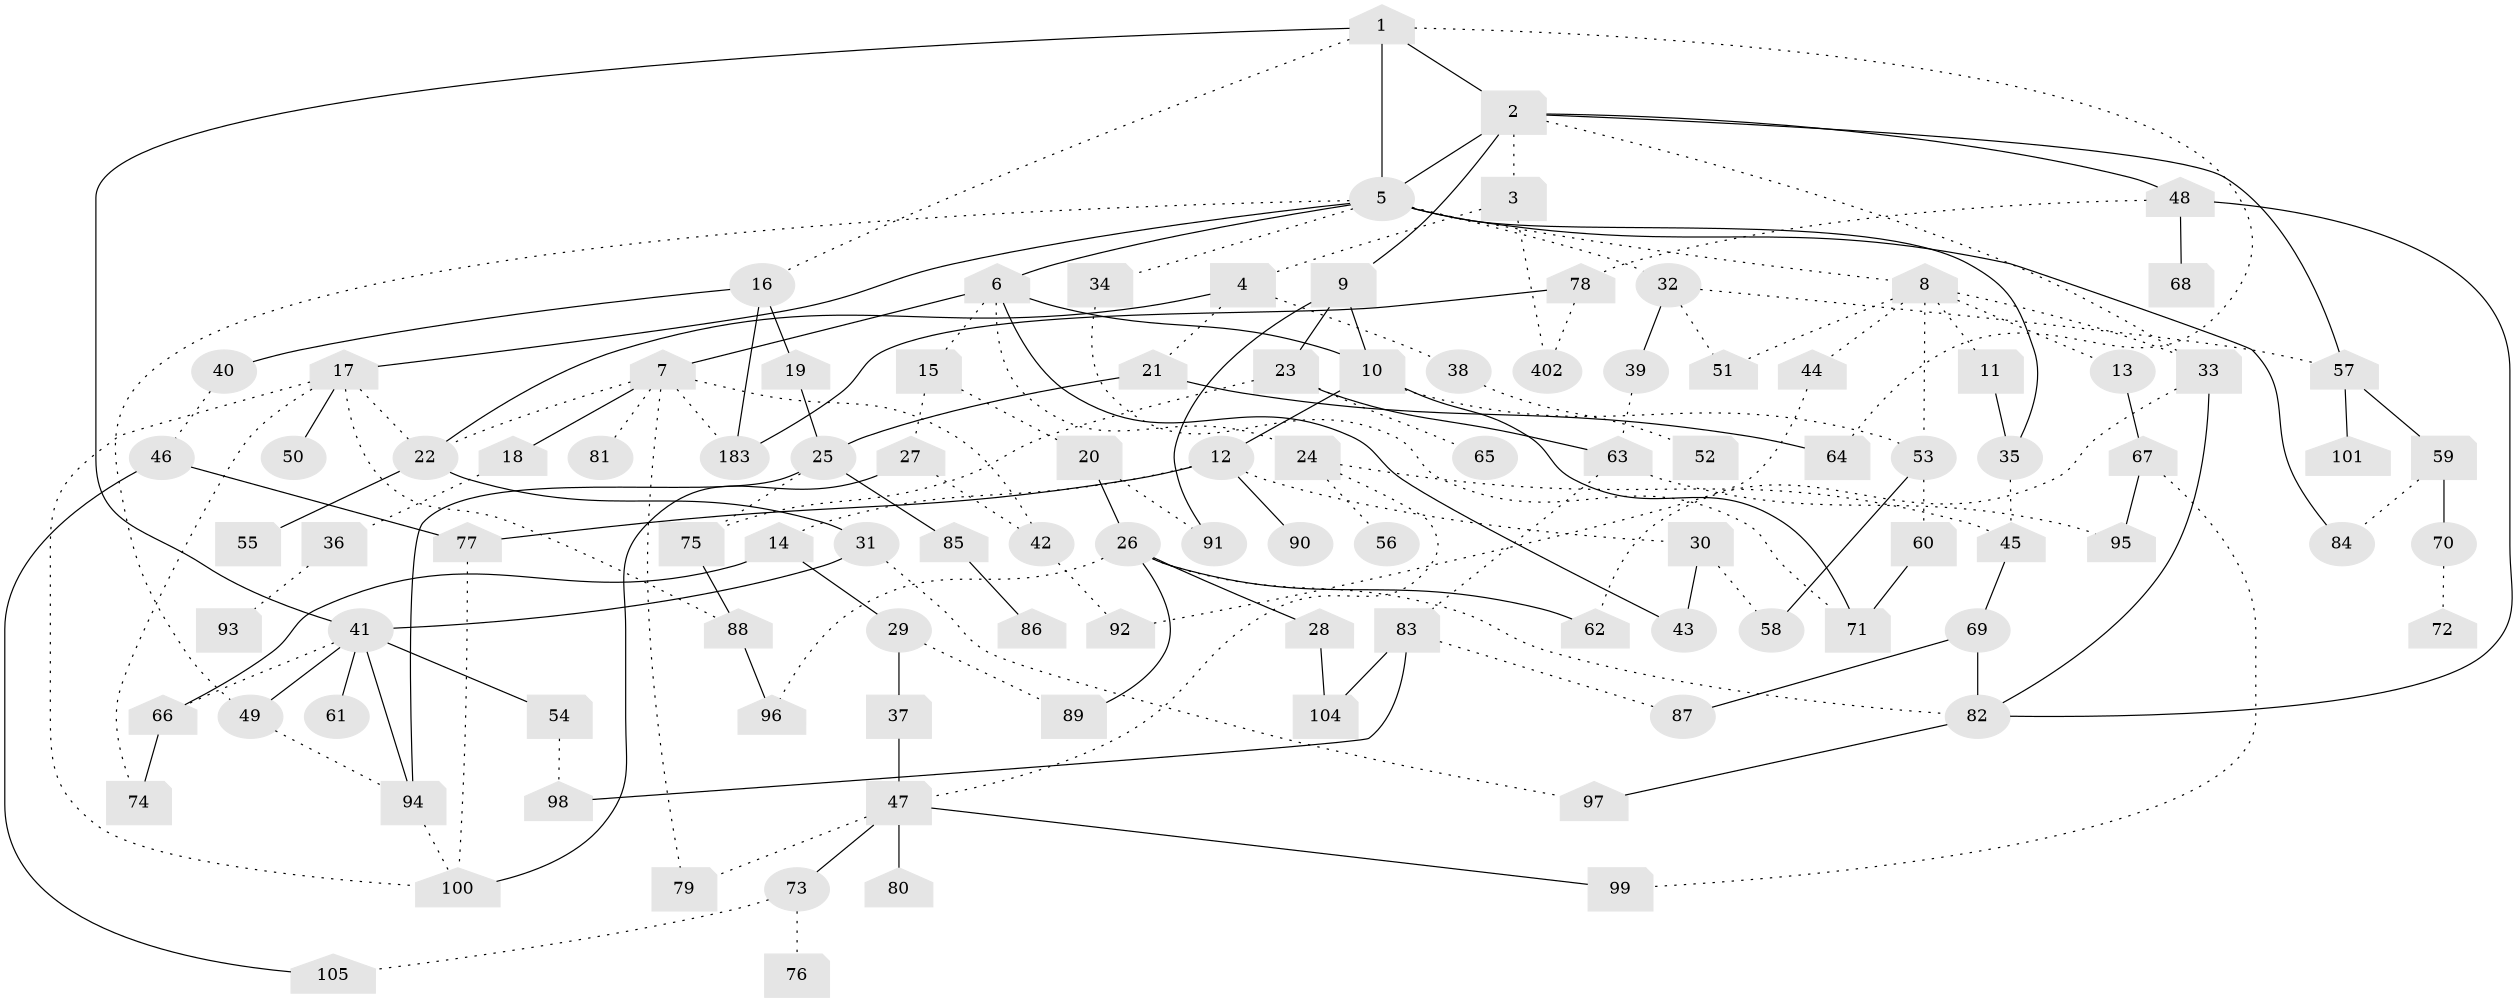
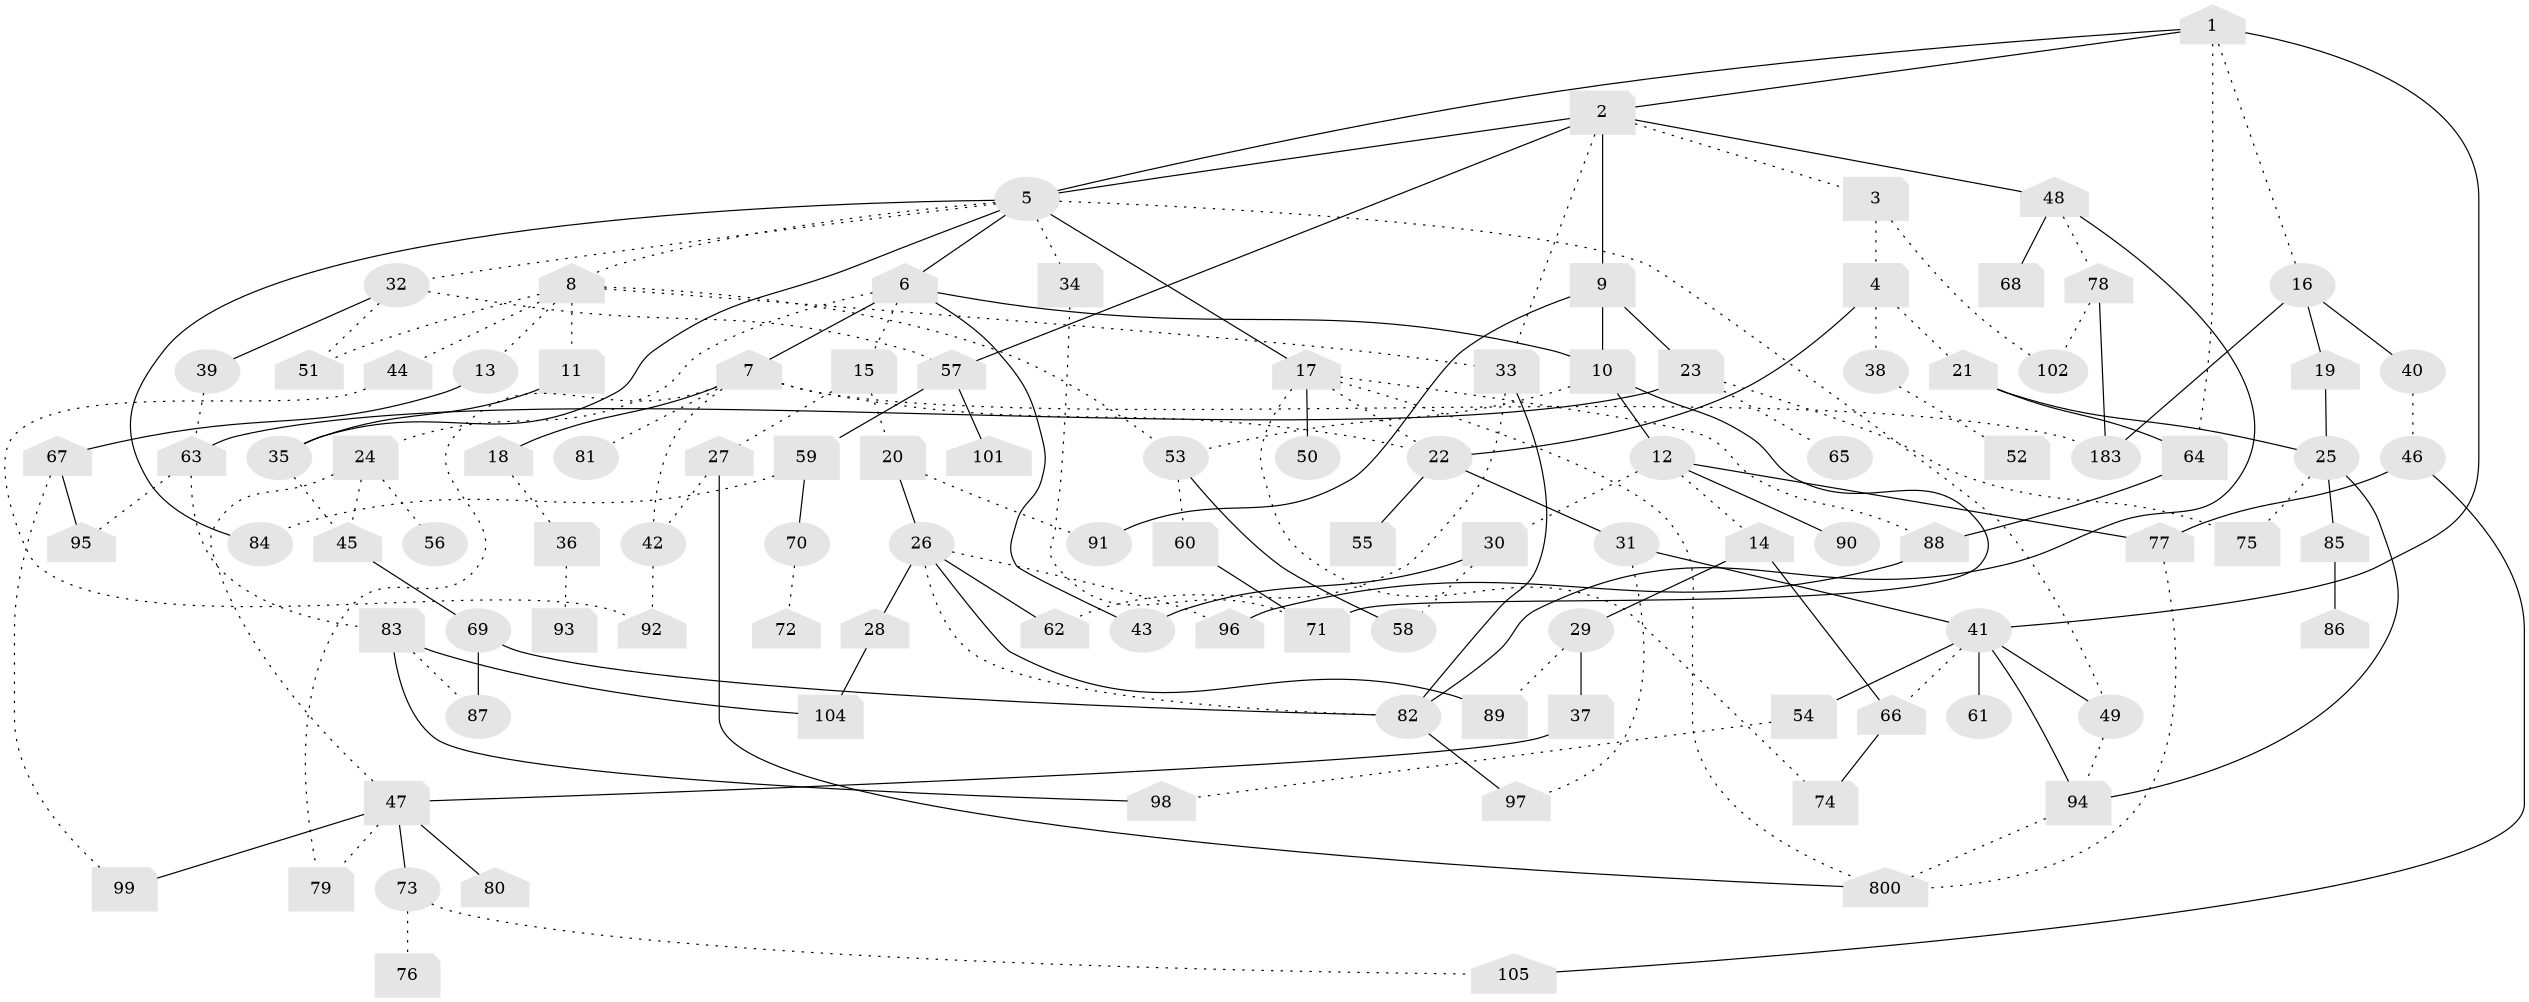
(1547, 372) -> (2053, 372)
(713, 584) -> (2064, 509)
(458, 889) -> (1886, 889)
